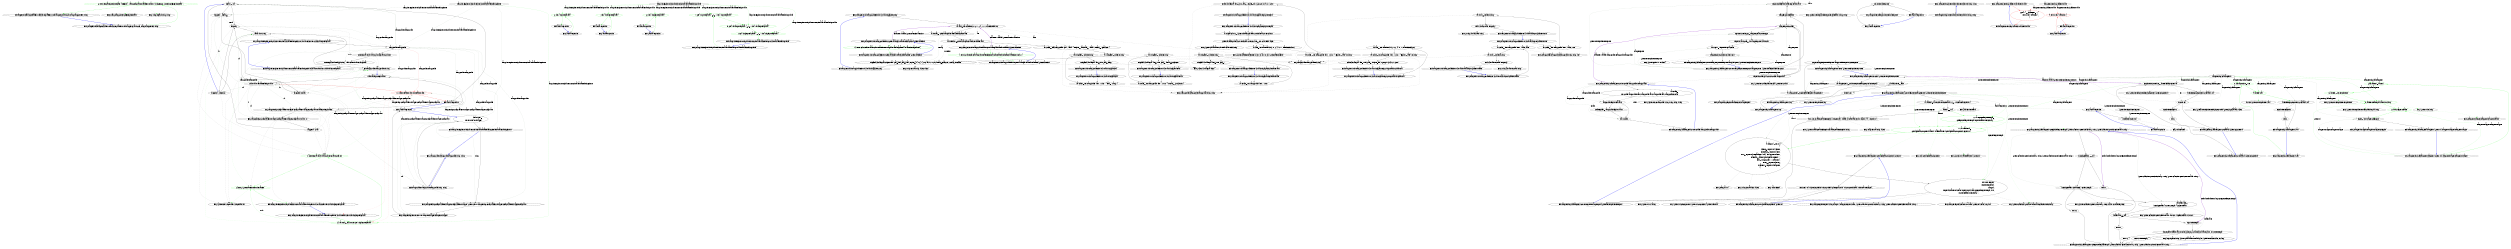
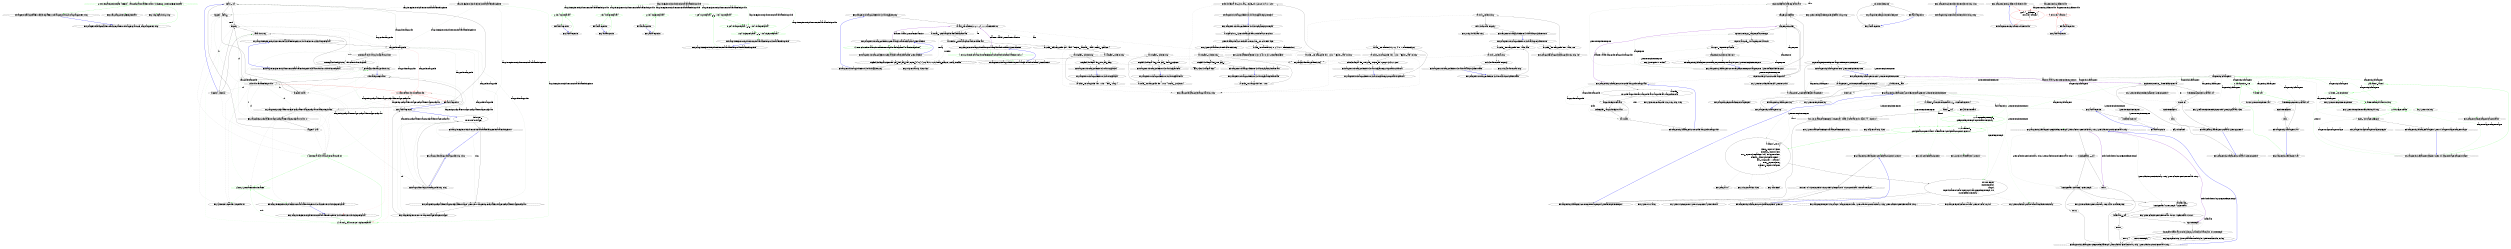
none -> (2288, 77)
